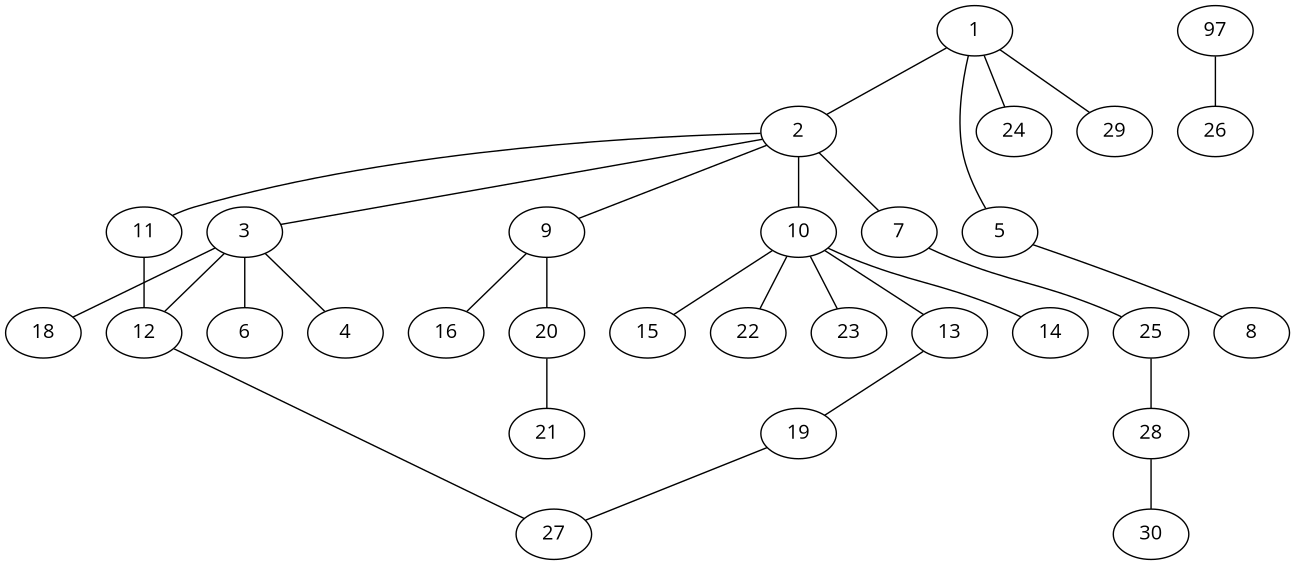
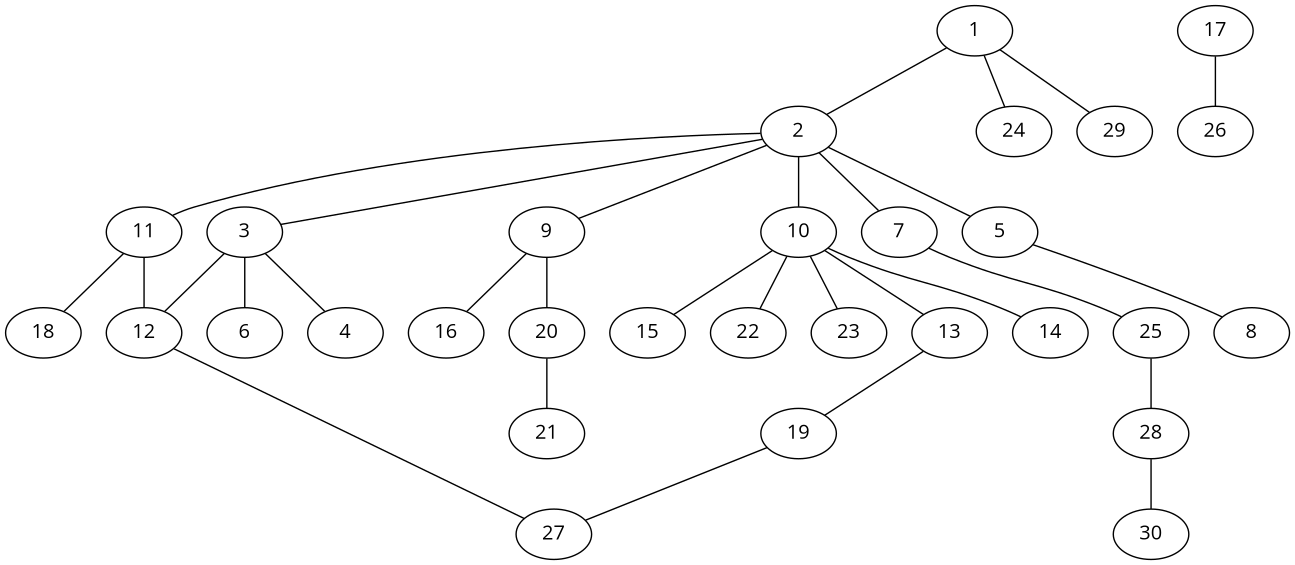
(1215, 31) -> (1215, 31)
(961, 134) -> (899, 182)
(155, 277) -> (94, 282)
